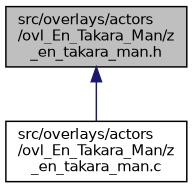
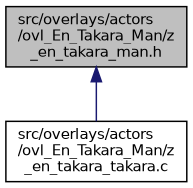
(96, 151) -> (96, 151)
